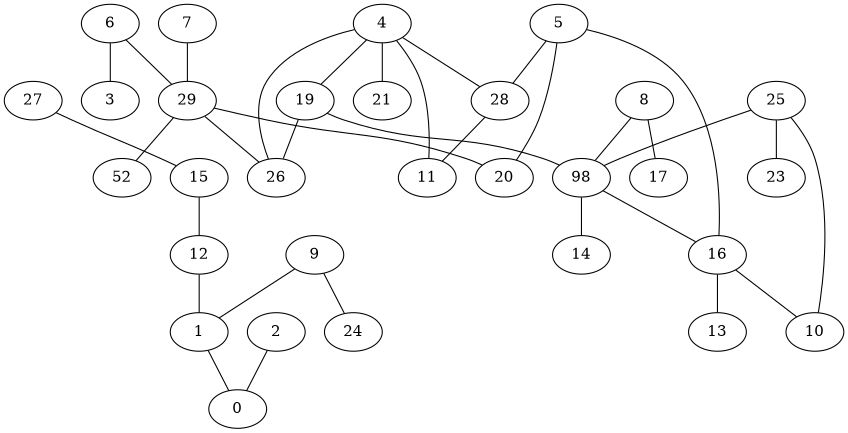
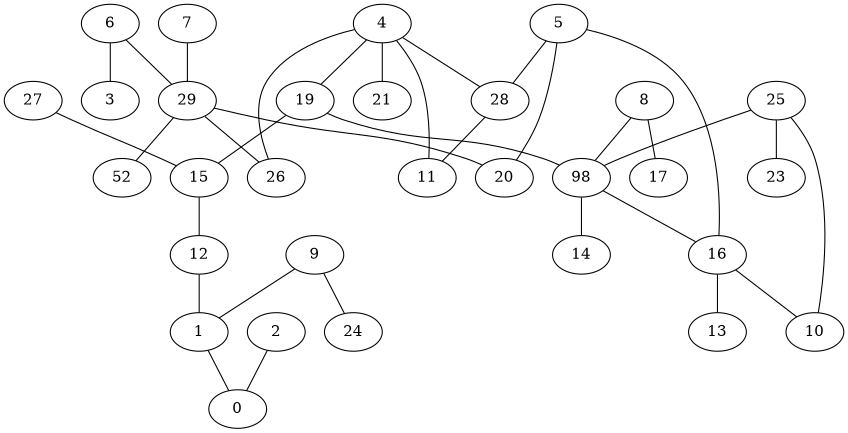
(291, 139) -> (252, 139)
